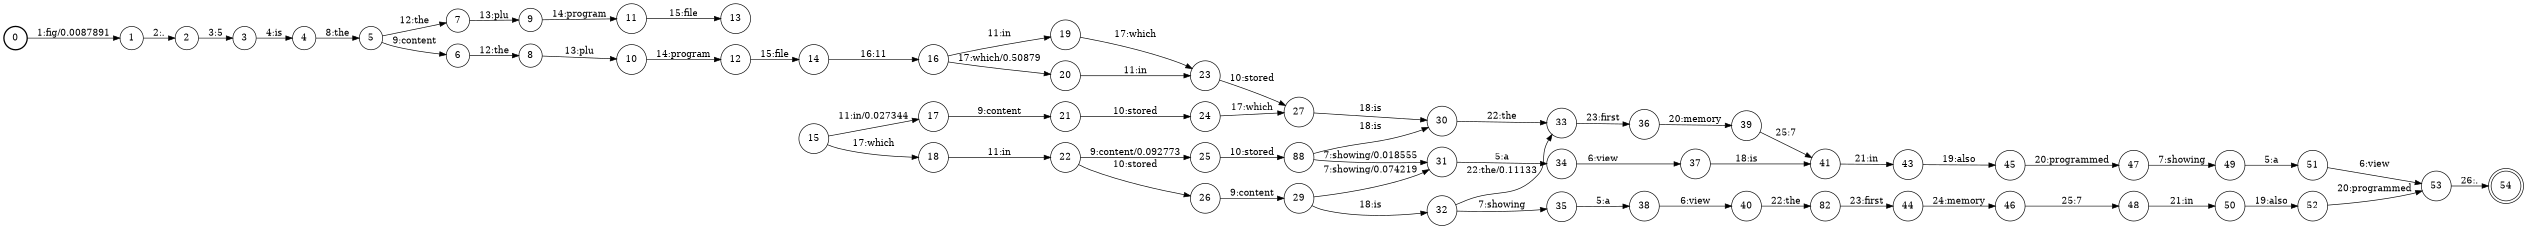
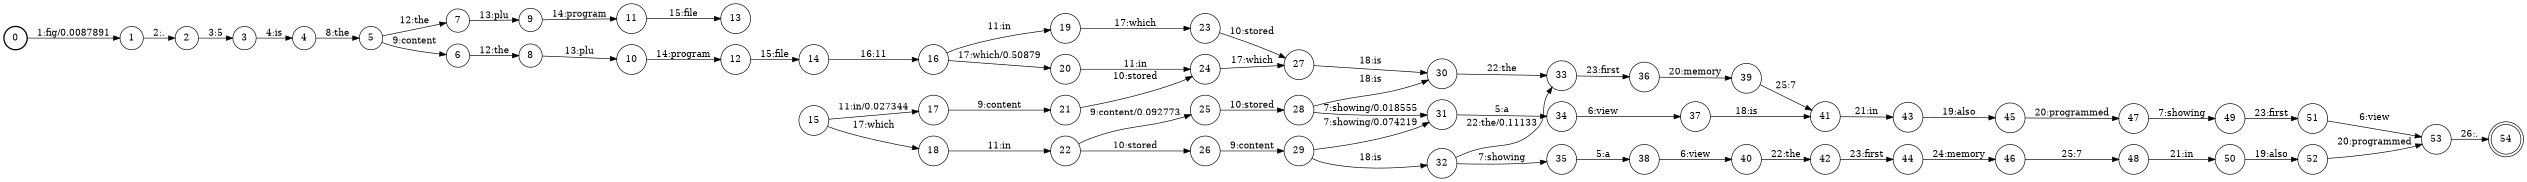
(1132, 76) -> (1132, 69)
(1299, 157) -> (1299, 110)
(2271, 160) -> (2271, 114)
(1825, 206) -> (1825, 159)
